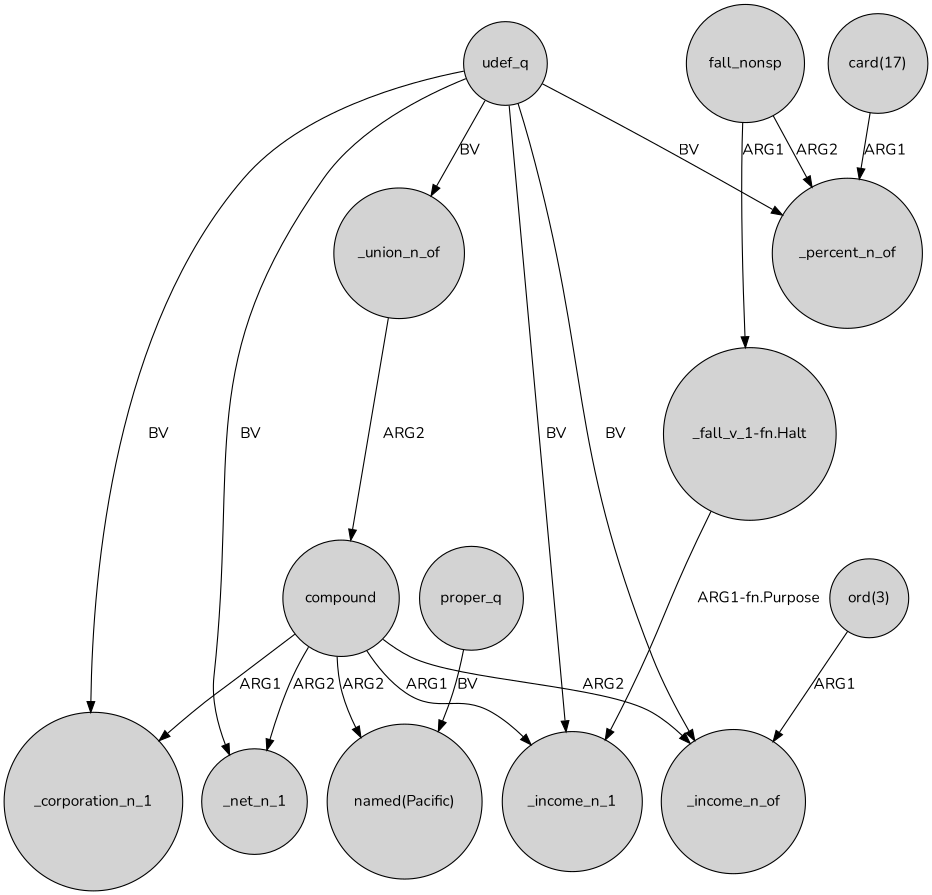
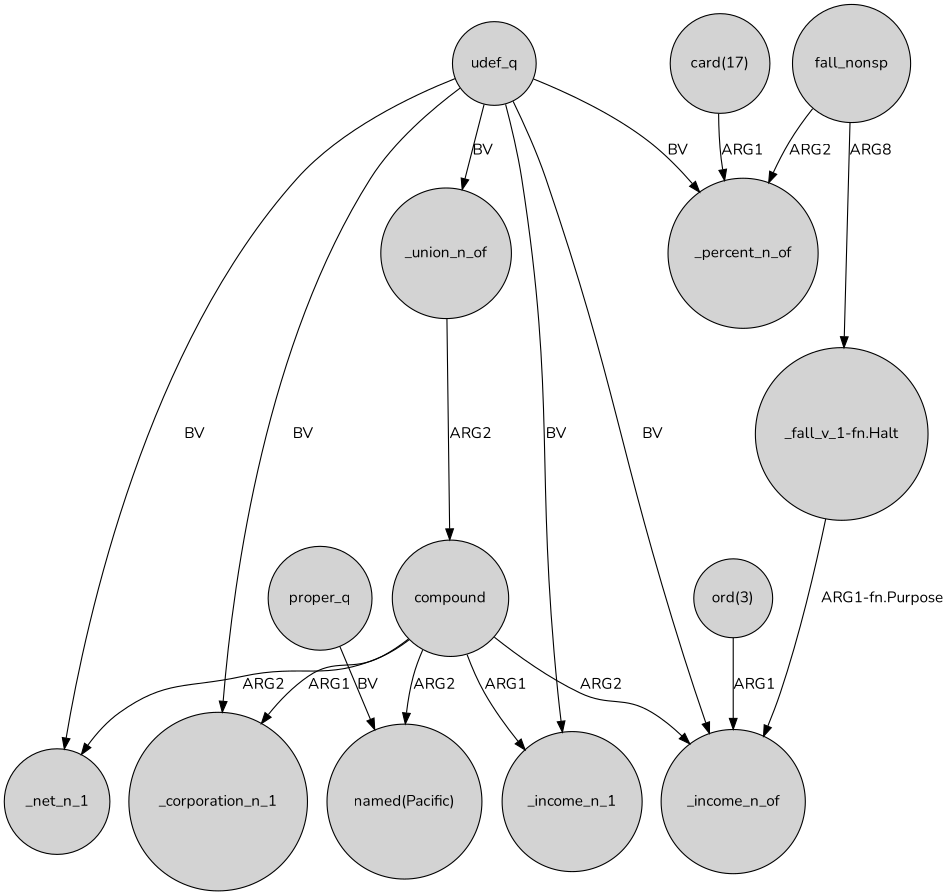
(764, 151) -> (871, 151)
(662, 621) -> (801, 624)
